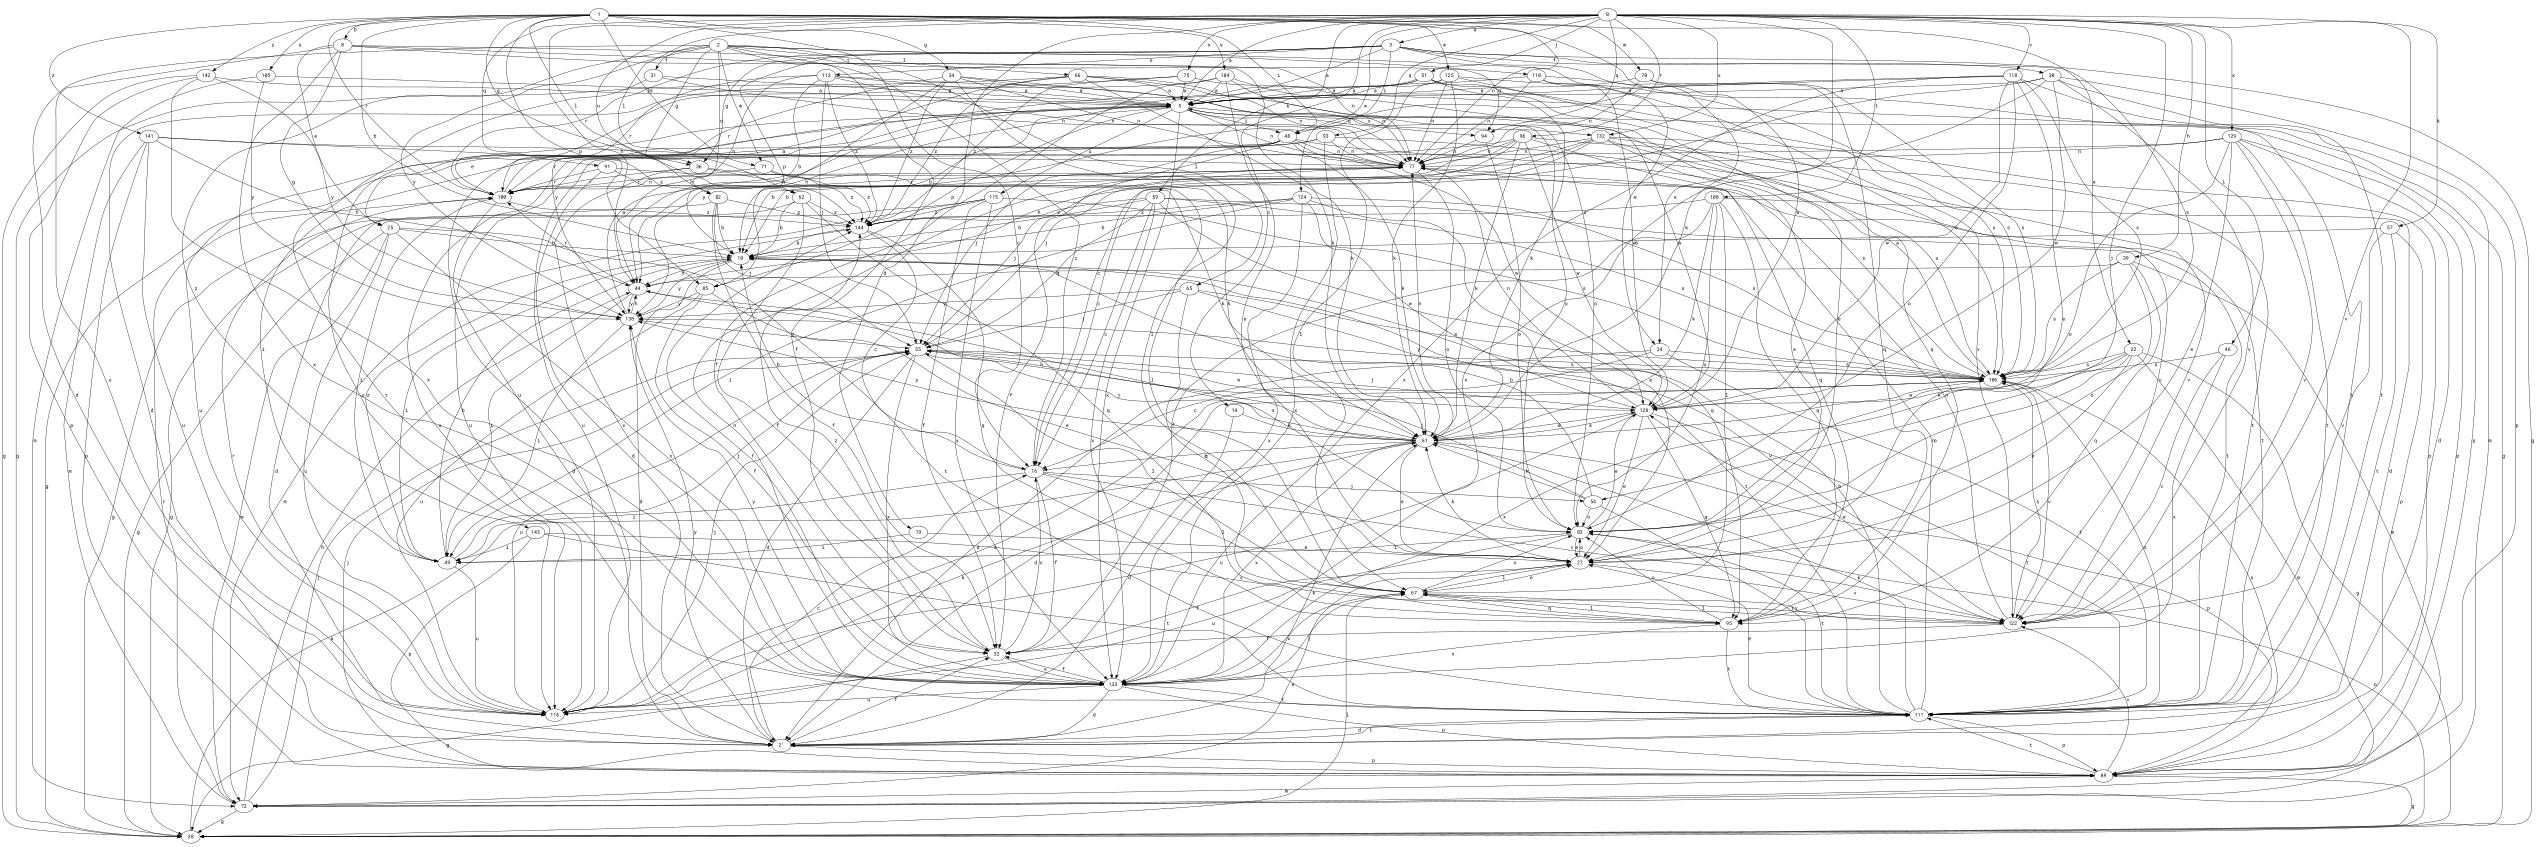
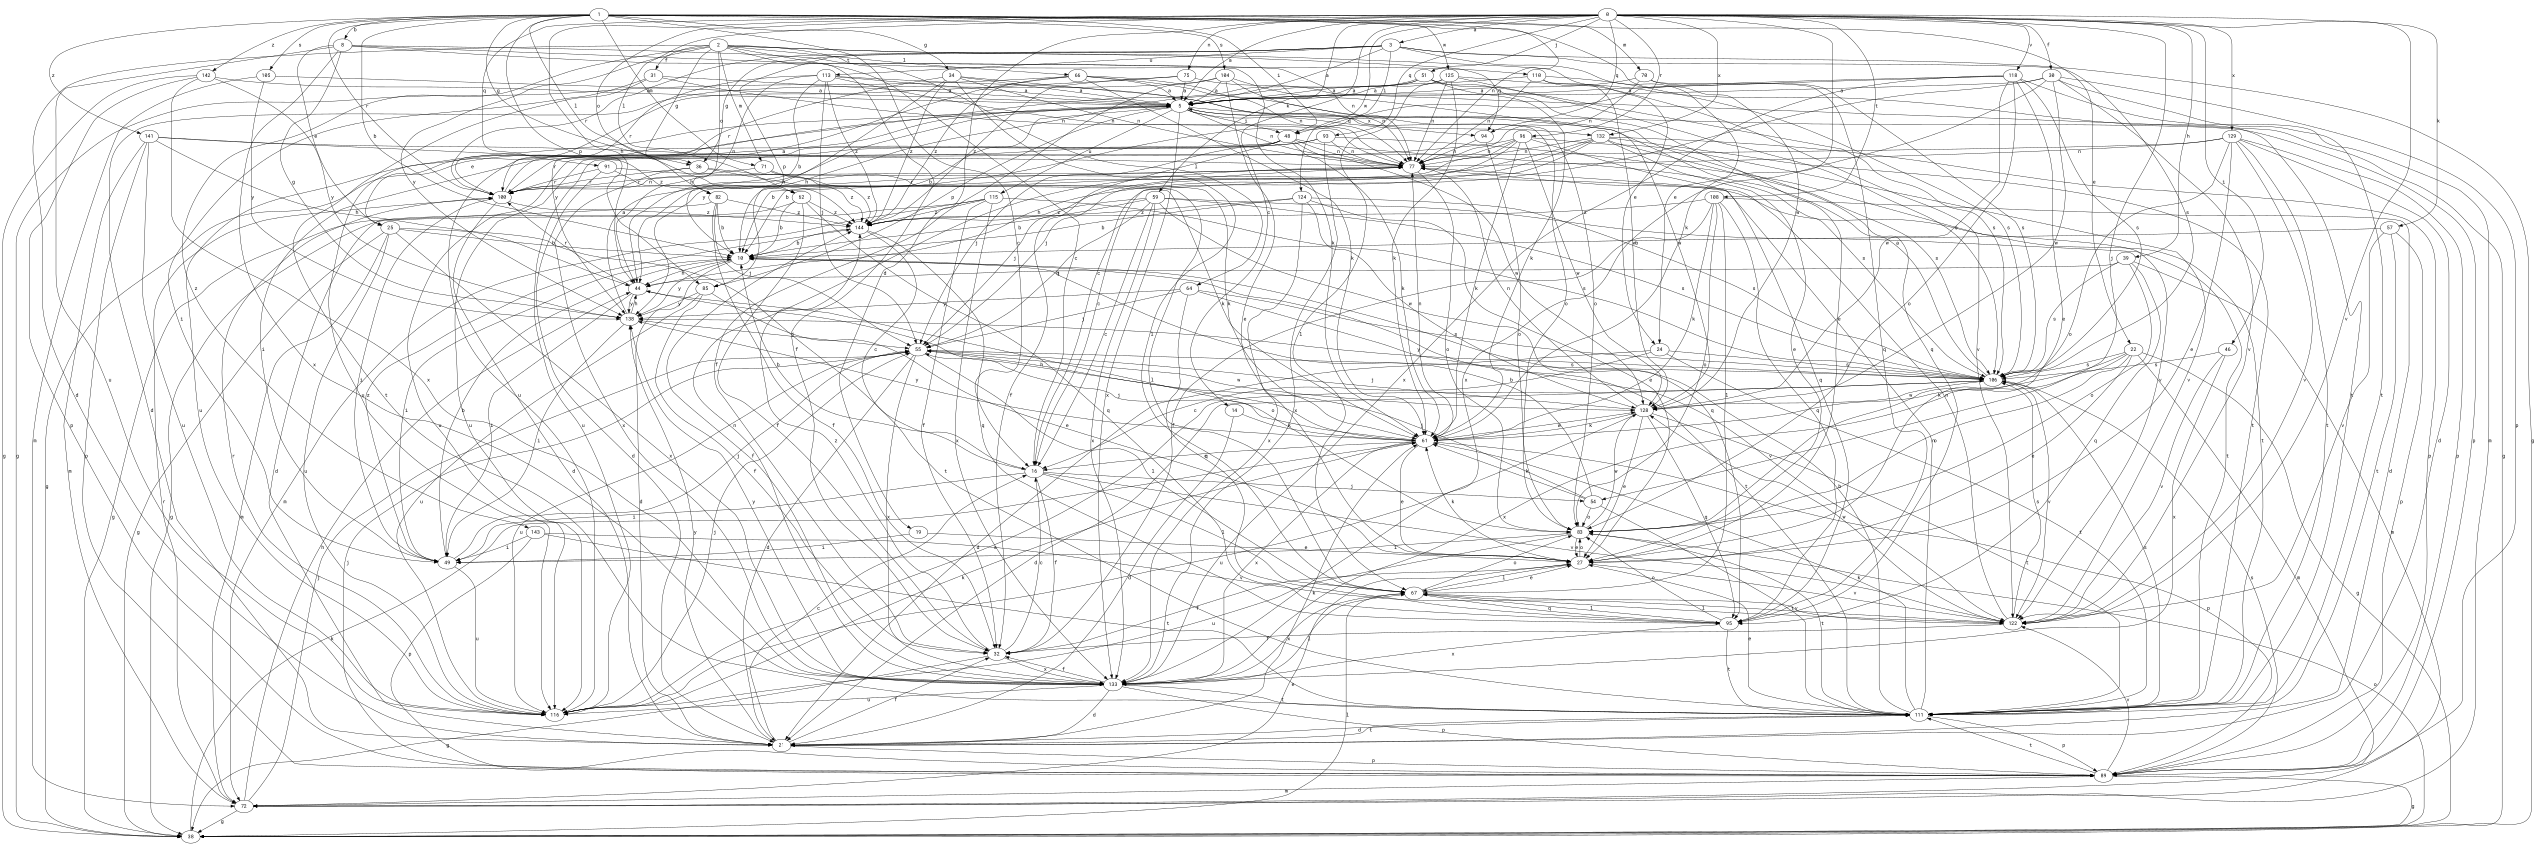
(1575, 64) -> (1846, 17)
(648, 91) -> (648, 91)
(1189, 289) -> (1189, 289)
(869, 313) -> (198, 226)
